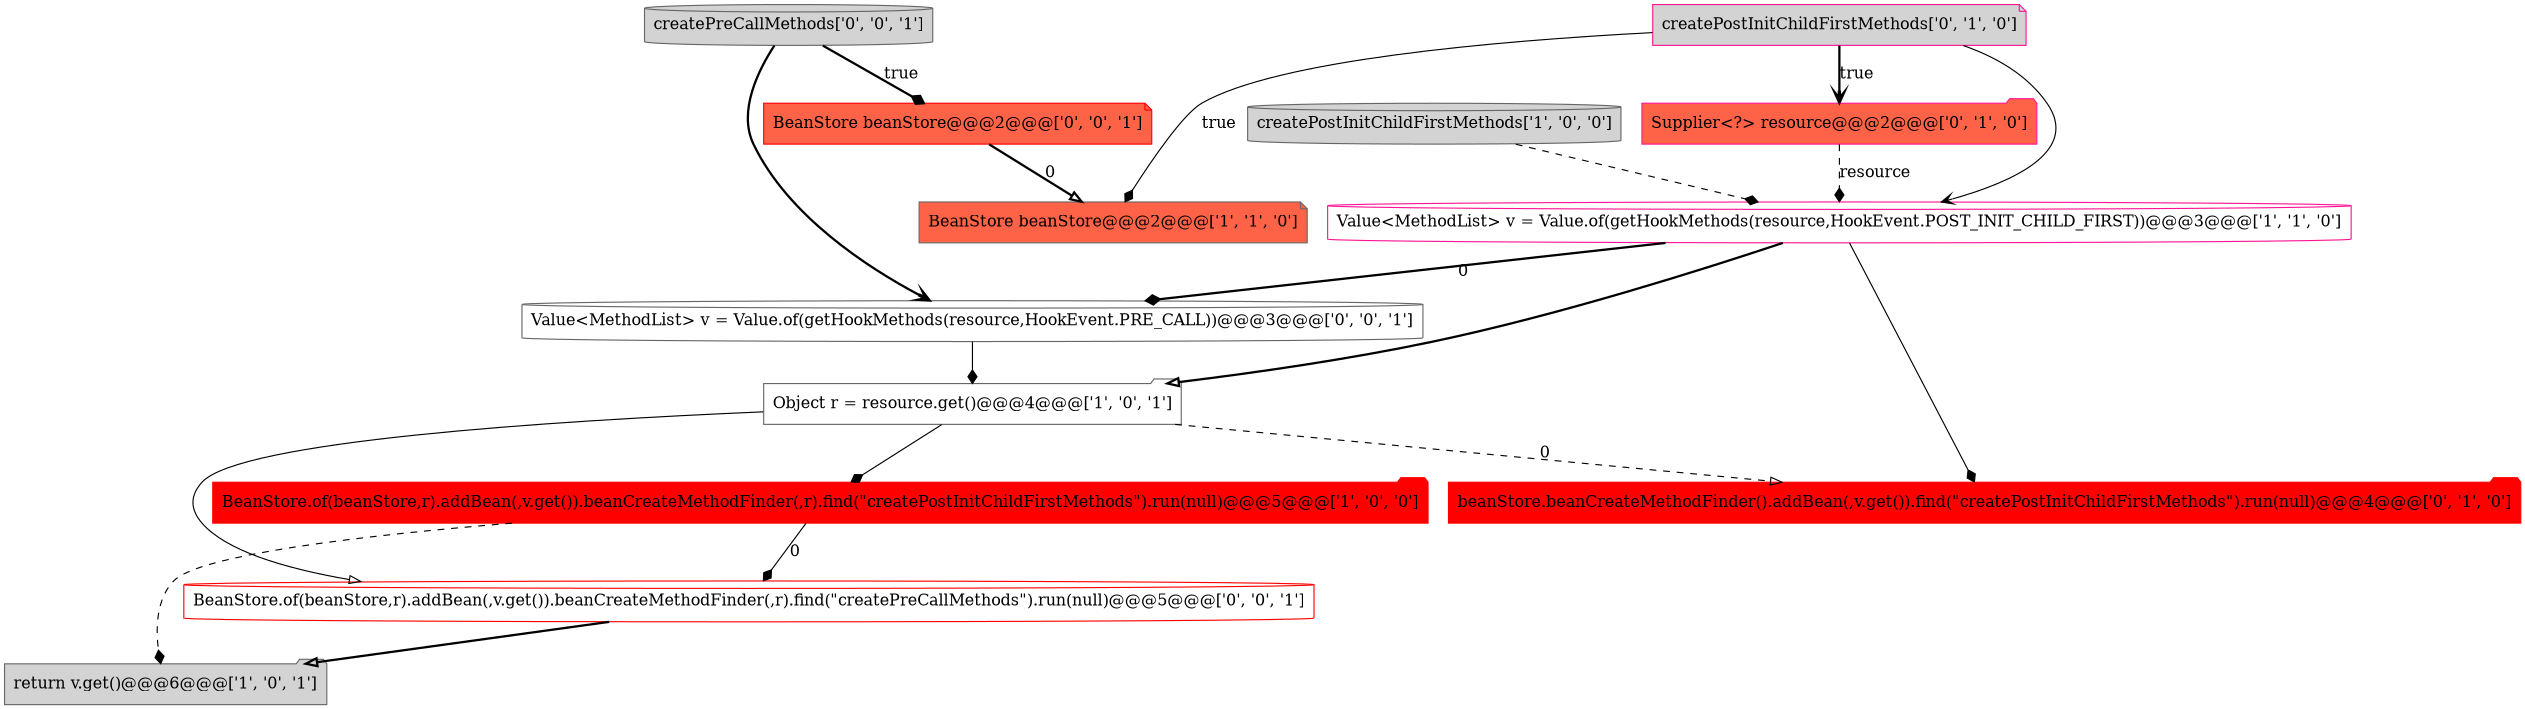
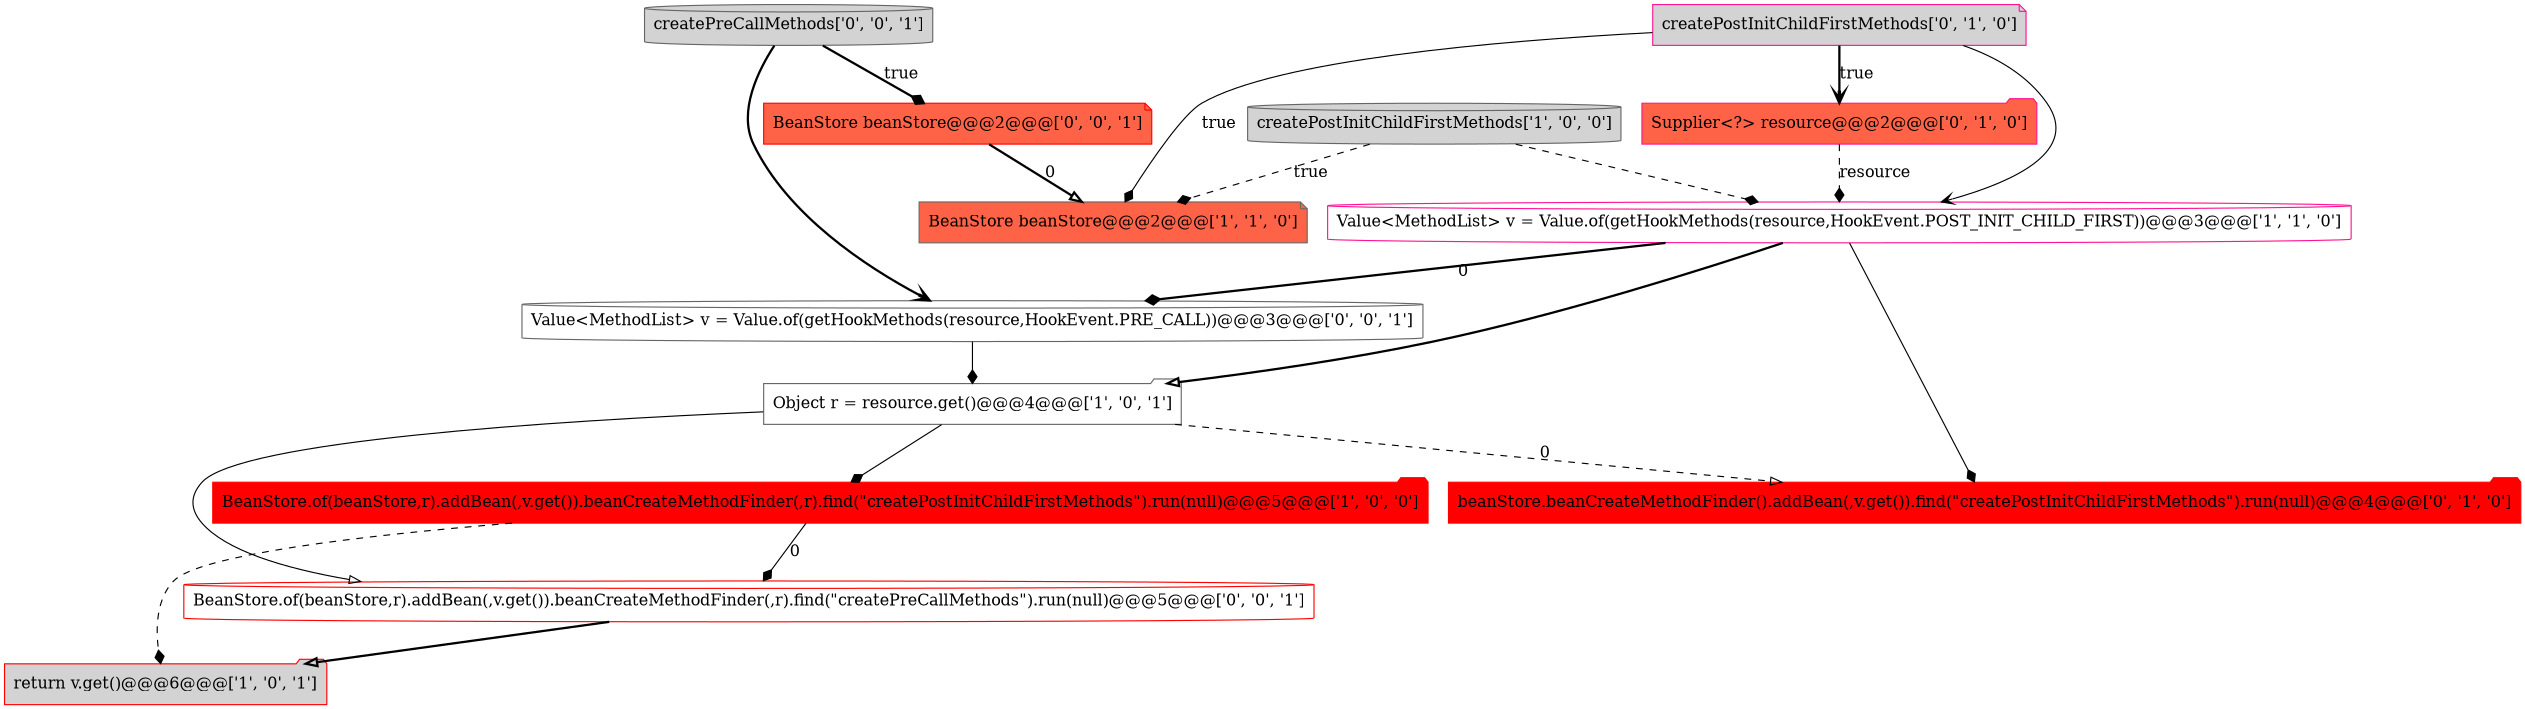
none -> (1280, 171)
(166, 684) -> (166, 684)
